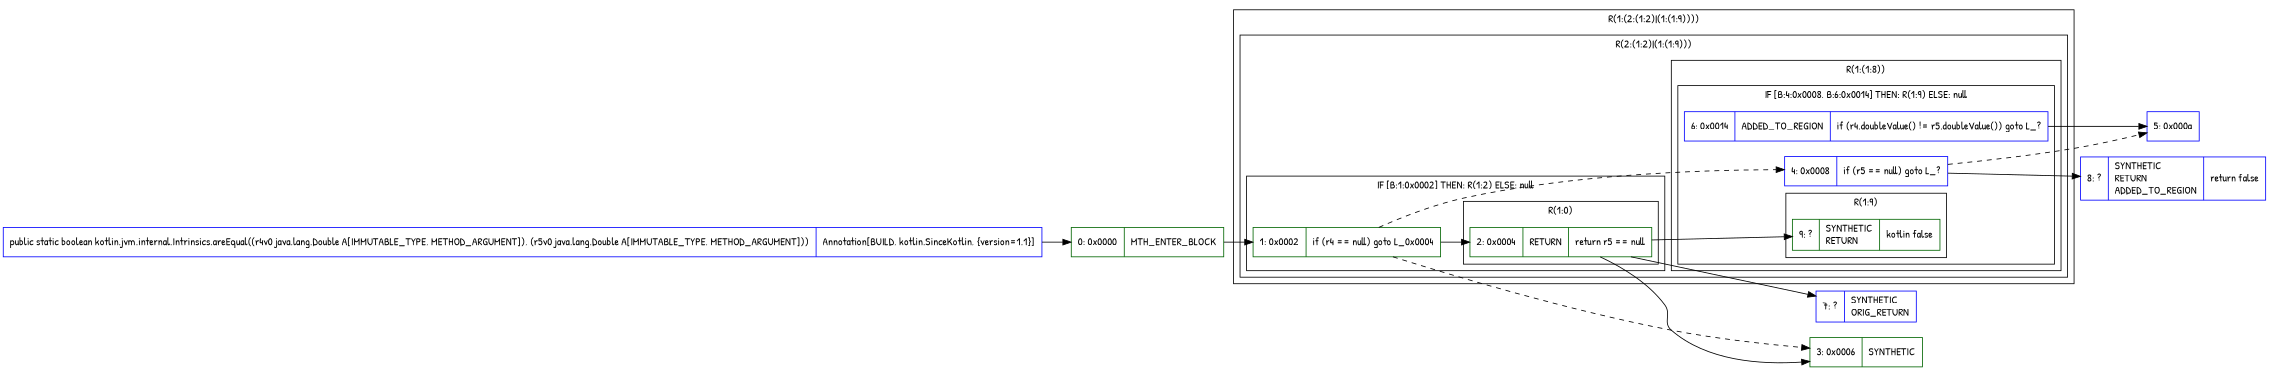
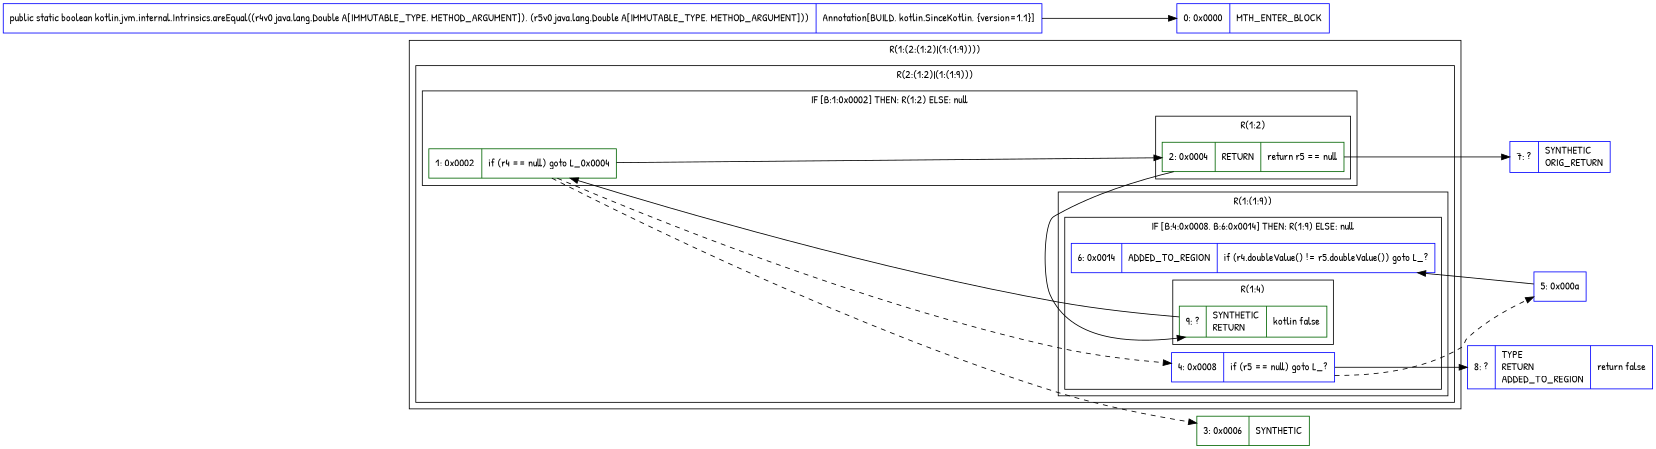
(1866, 70) -> (1253, 201)
(2093, 126) -> (1480, 279)
(2138, 166) -> (1512, 355)
(1866, 203) -> (1253, 289)
(1561, 211) -> (1253, 126)
(1148, 242) -> (1253, 18)
(1234, 242) -> (876, 263)
(1683, 339) -> none
